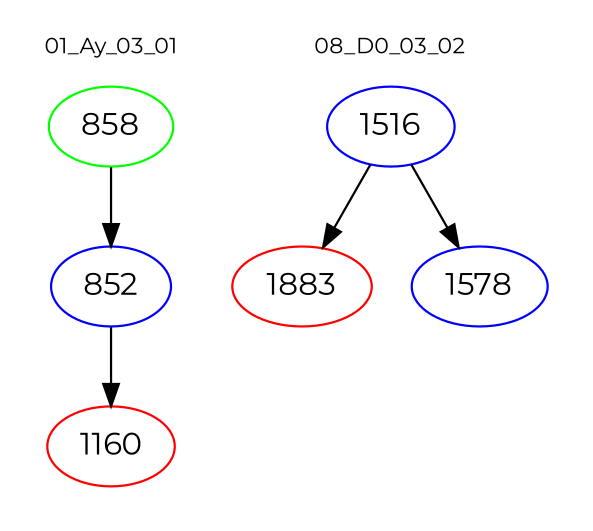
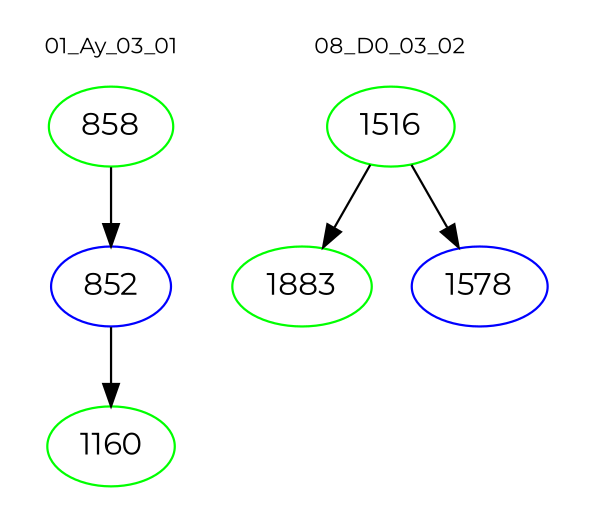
(391, 127) -> (391, 127)
(302, 286) -> (302, 286)
(111, 446) -> (111, 446)
